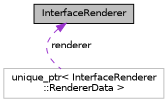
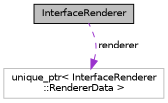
(47, 50) -> (95, 41)
